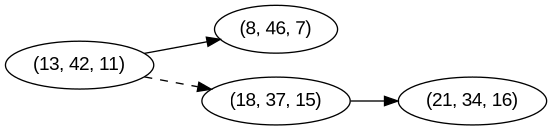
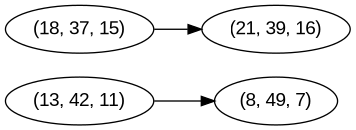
(276, 29) -> (276, 101)
(171, 82) -> none
(472, 101) -> (276, 29)
